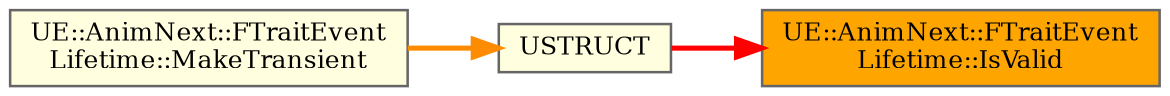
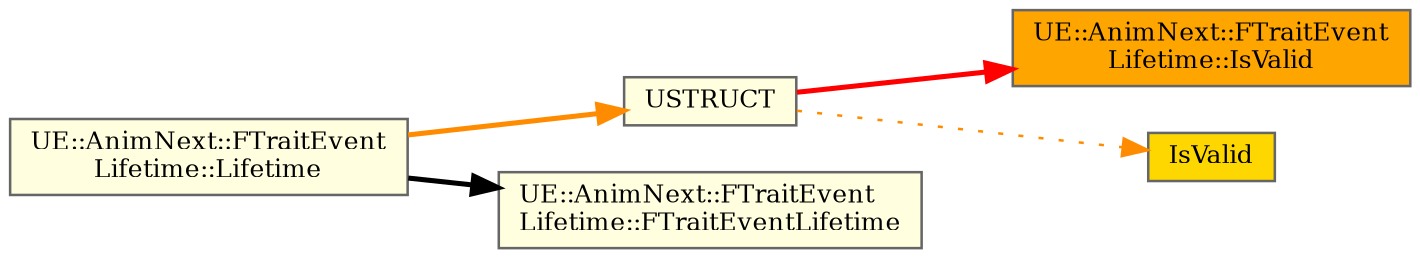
(209, 48) -> (209, 157)
none -> (1212, 157)
none -> (710, 210)
